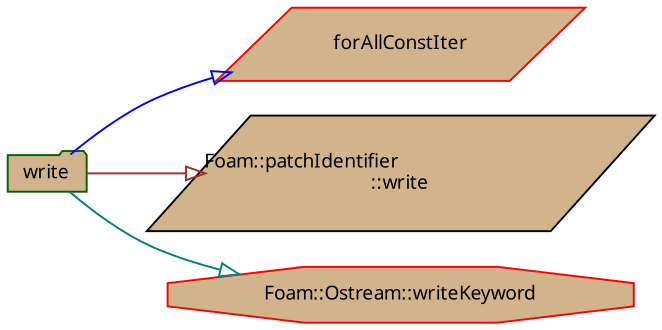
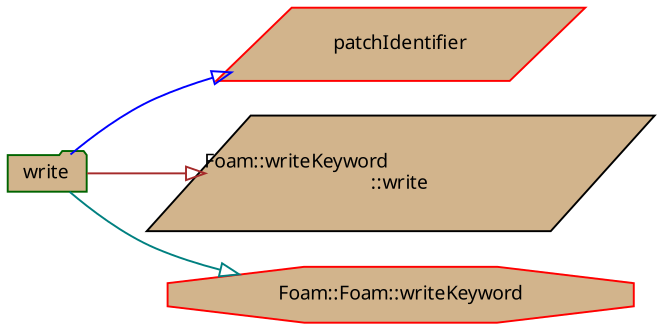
(401, 44) -> (401, 44)
(401, 173) -> (401, 173)
(401, 295) -> (401, 295)
